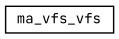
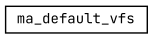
(60, 20) -> (76, 20)
